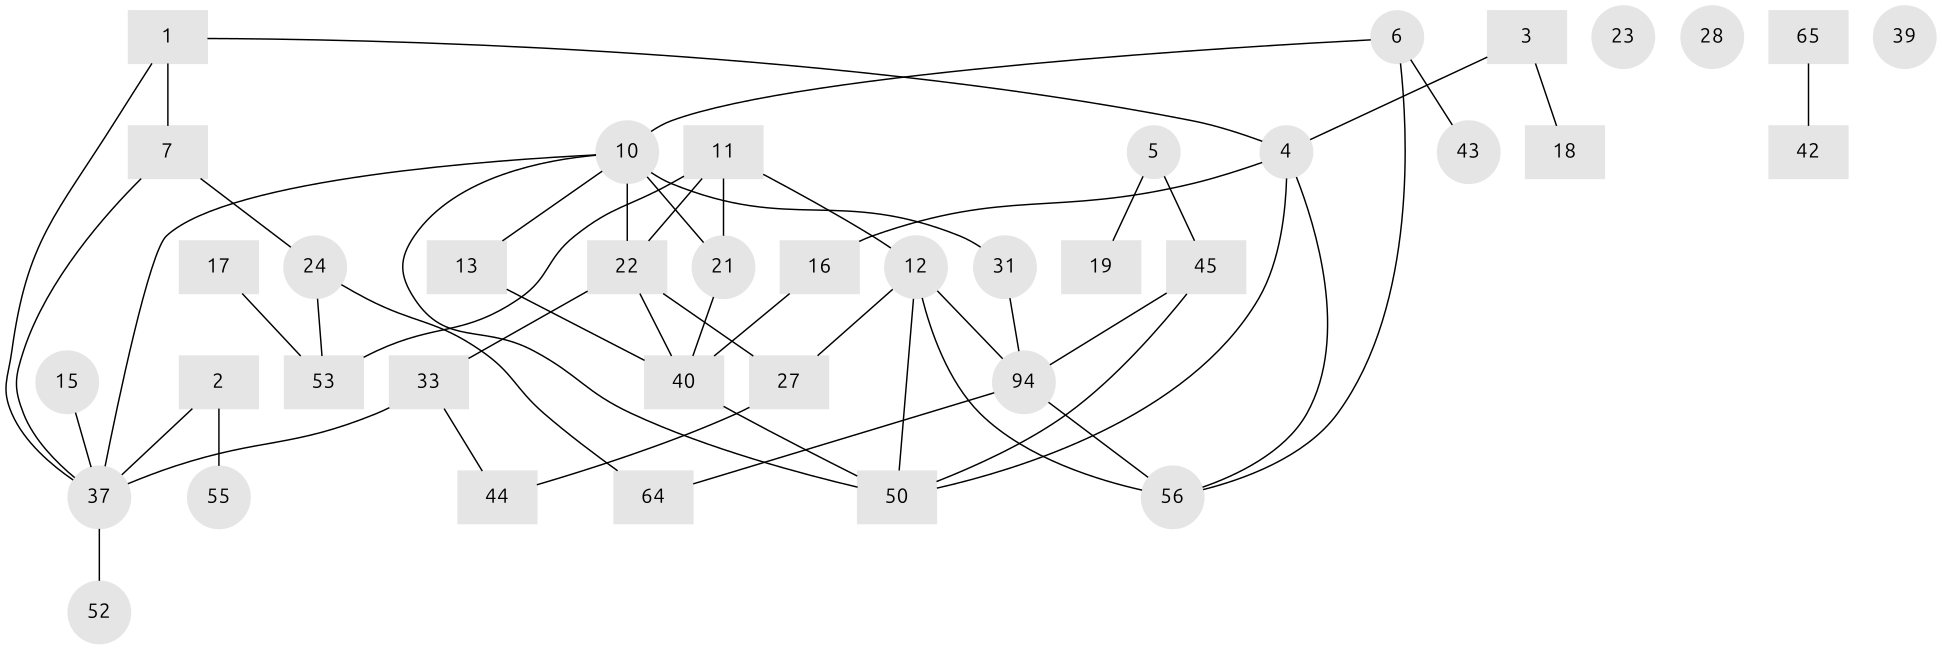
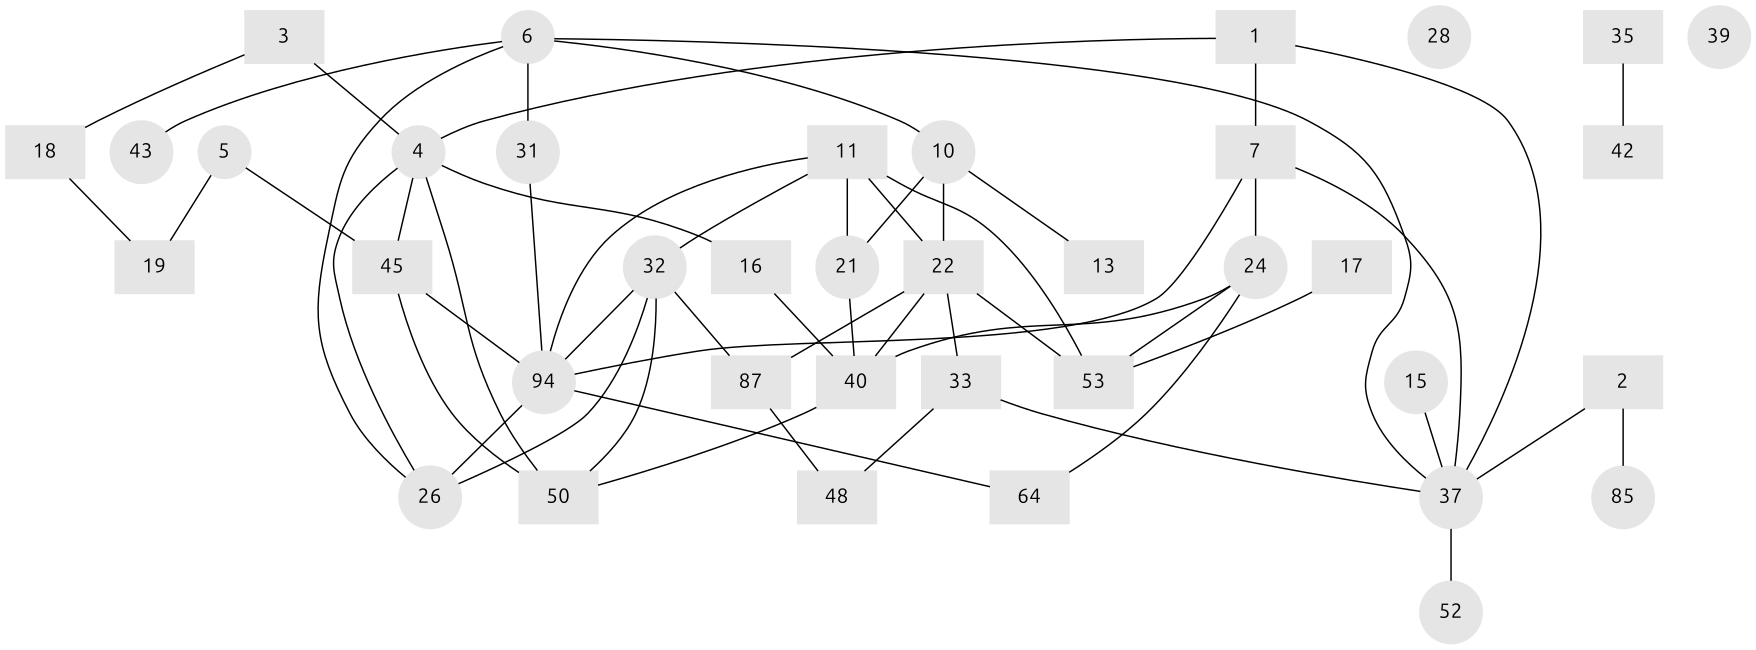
(1623, 37) -> none
(1808, 37) -> (1623, 37)
(259, 197) -> (1149, 78)
none -> (652, 207)
none -> (406, 209)
none -> (100, 210)
(807, 210) -> (528, 92)
(916, 267) -> (655, 267)
none -> (1010, 319)
(576, 325) -> (1141, 316)
none -> (904, 340)
(527, 348) -> none
(789, 382) -> (751, 382)
(219, 497) -> (1623, 497)
(497, 497) -> (837, 497)
(1173, 497) -> (430, 497)
